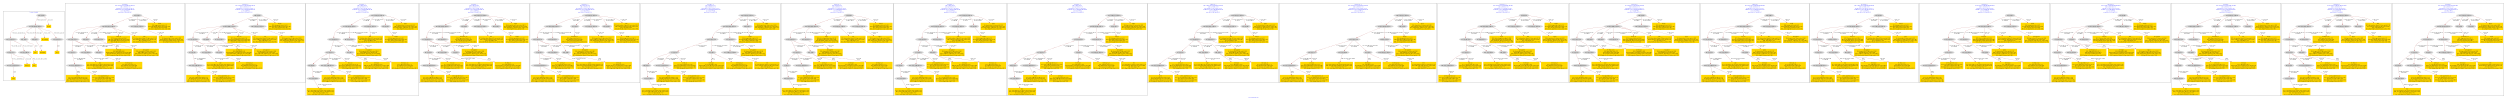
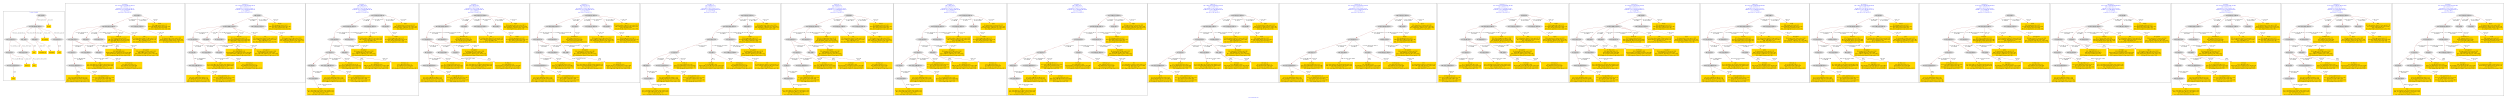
none -> (42, 52)
